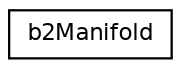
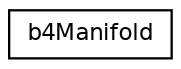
(90, 34) -> (90, 34)
